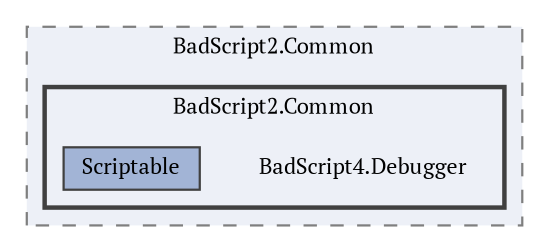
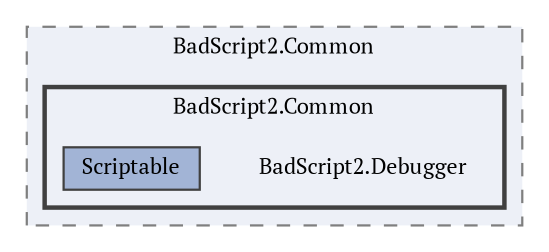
(364, 169) -> (364, 169)
